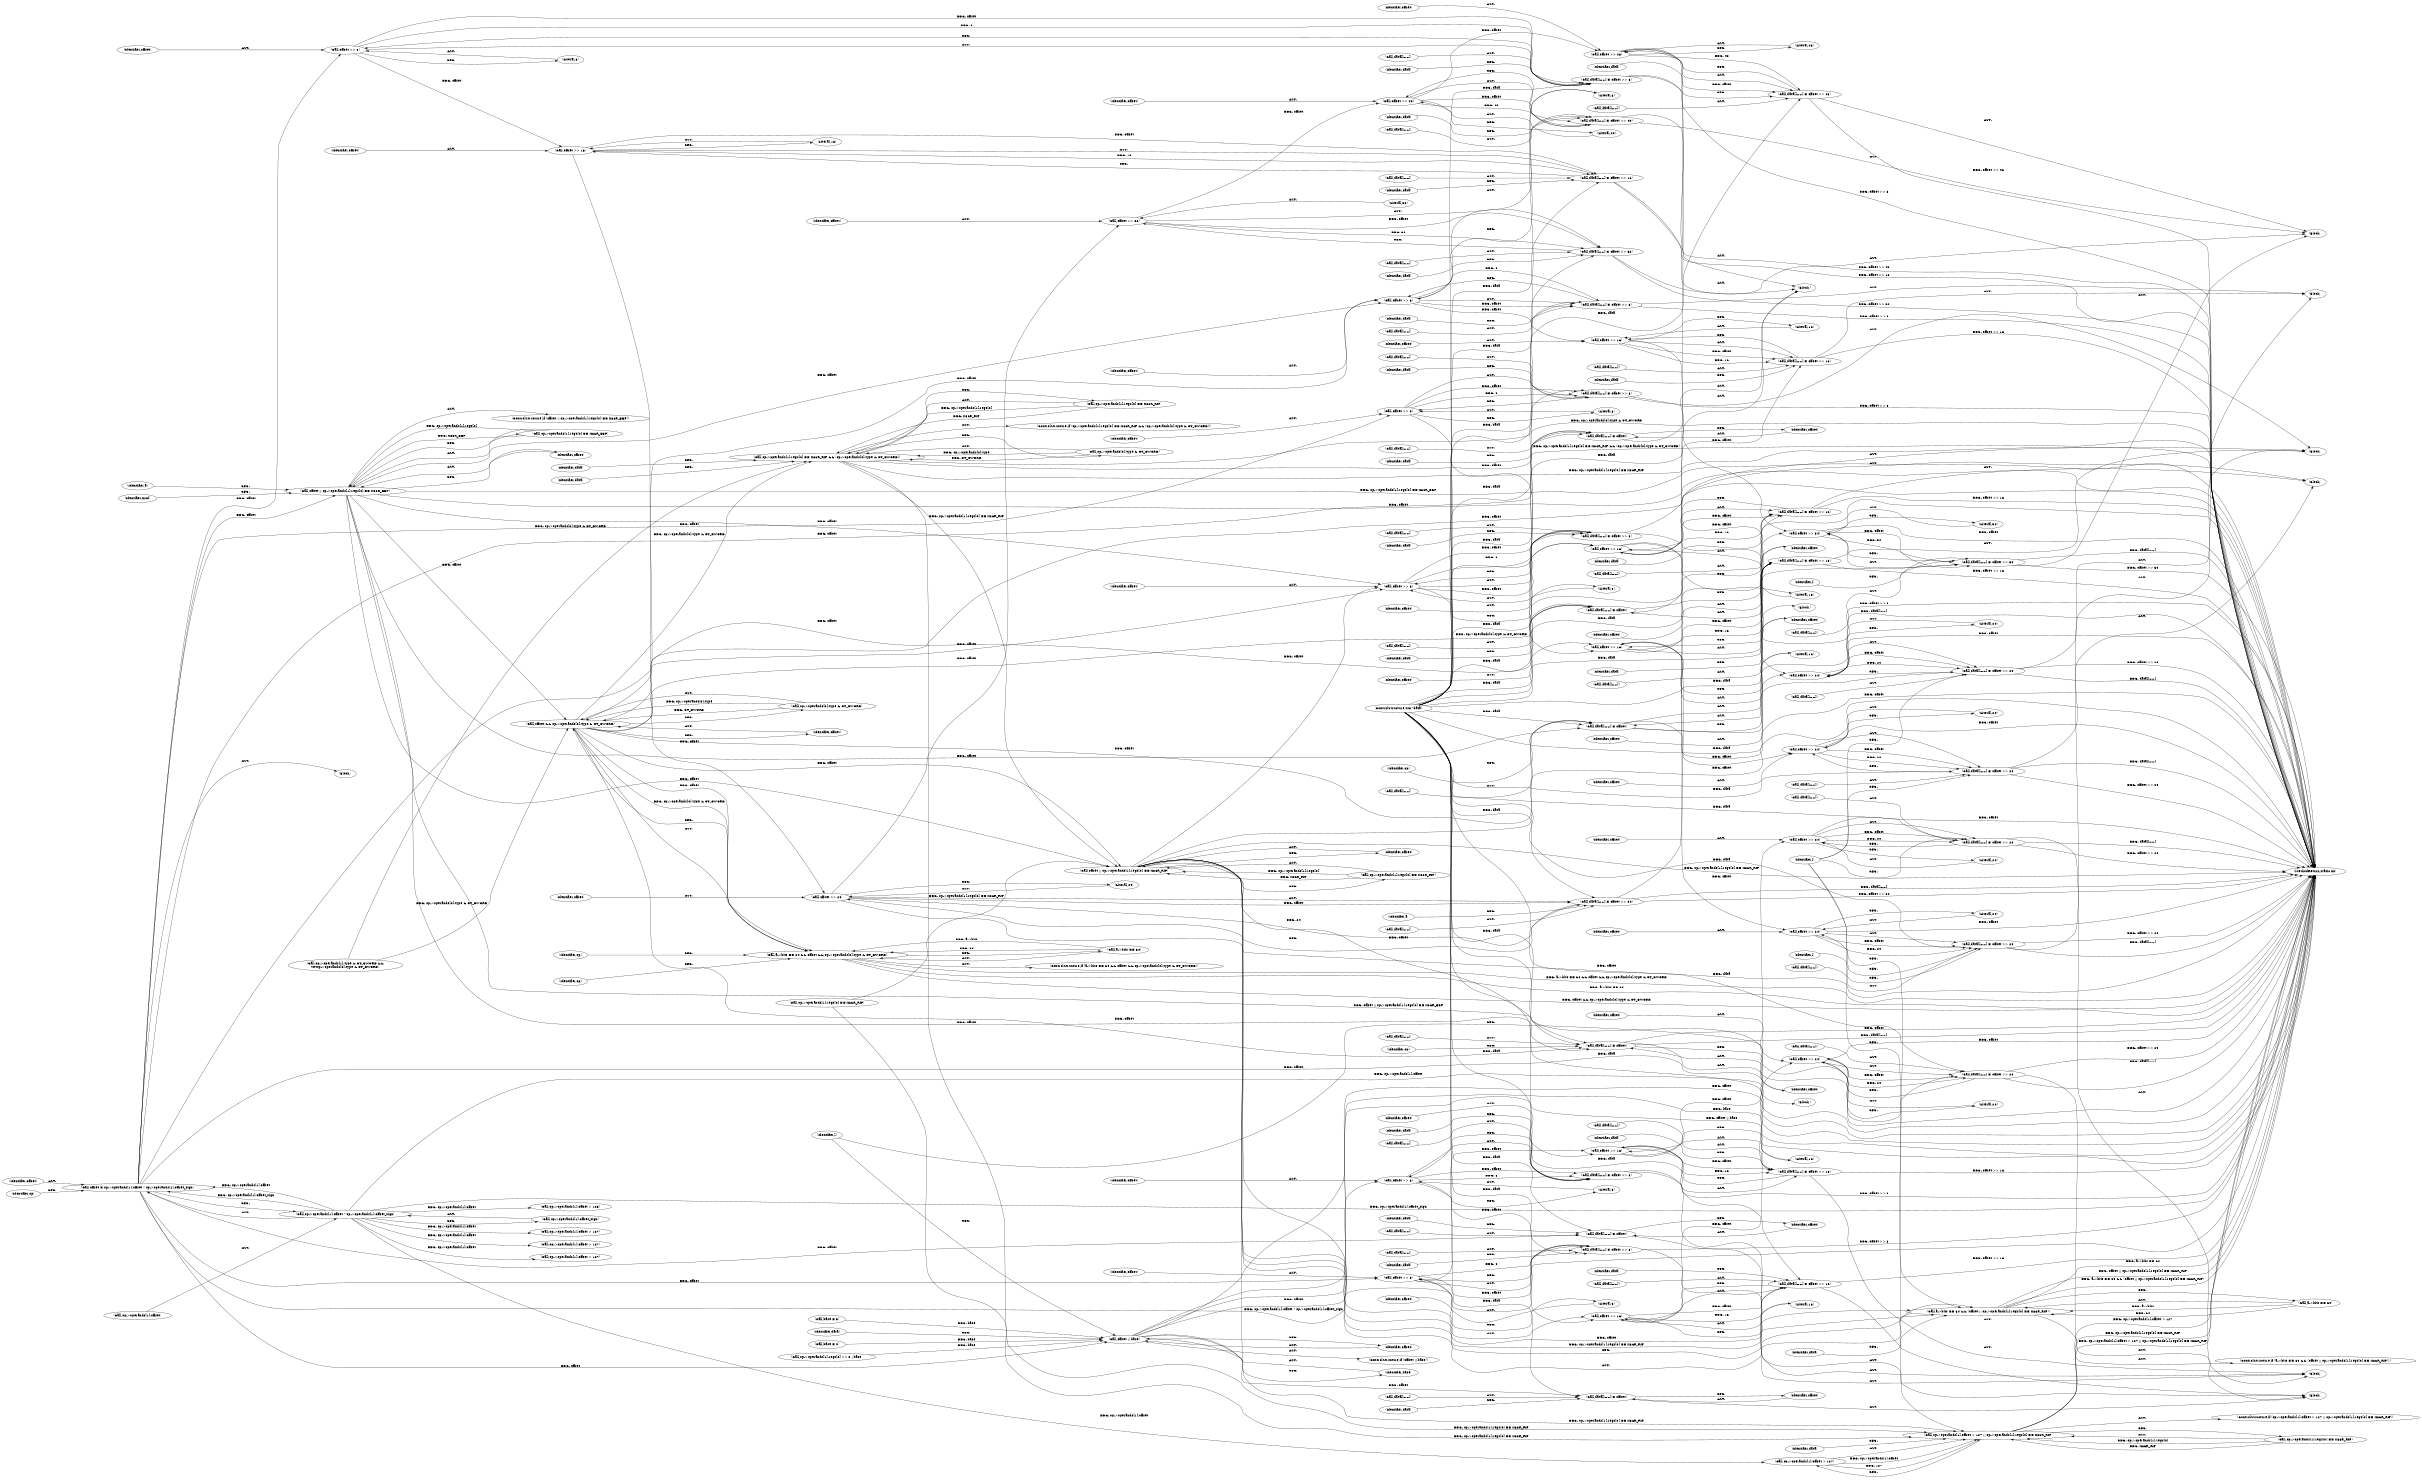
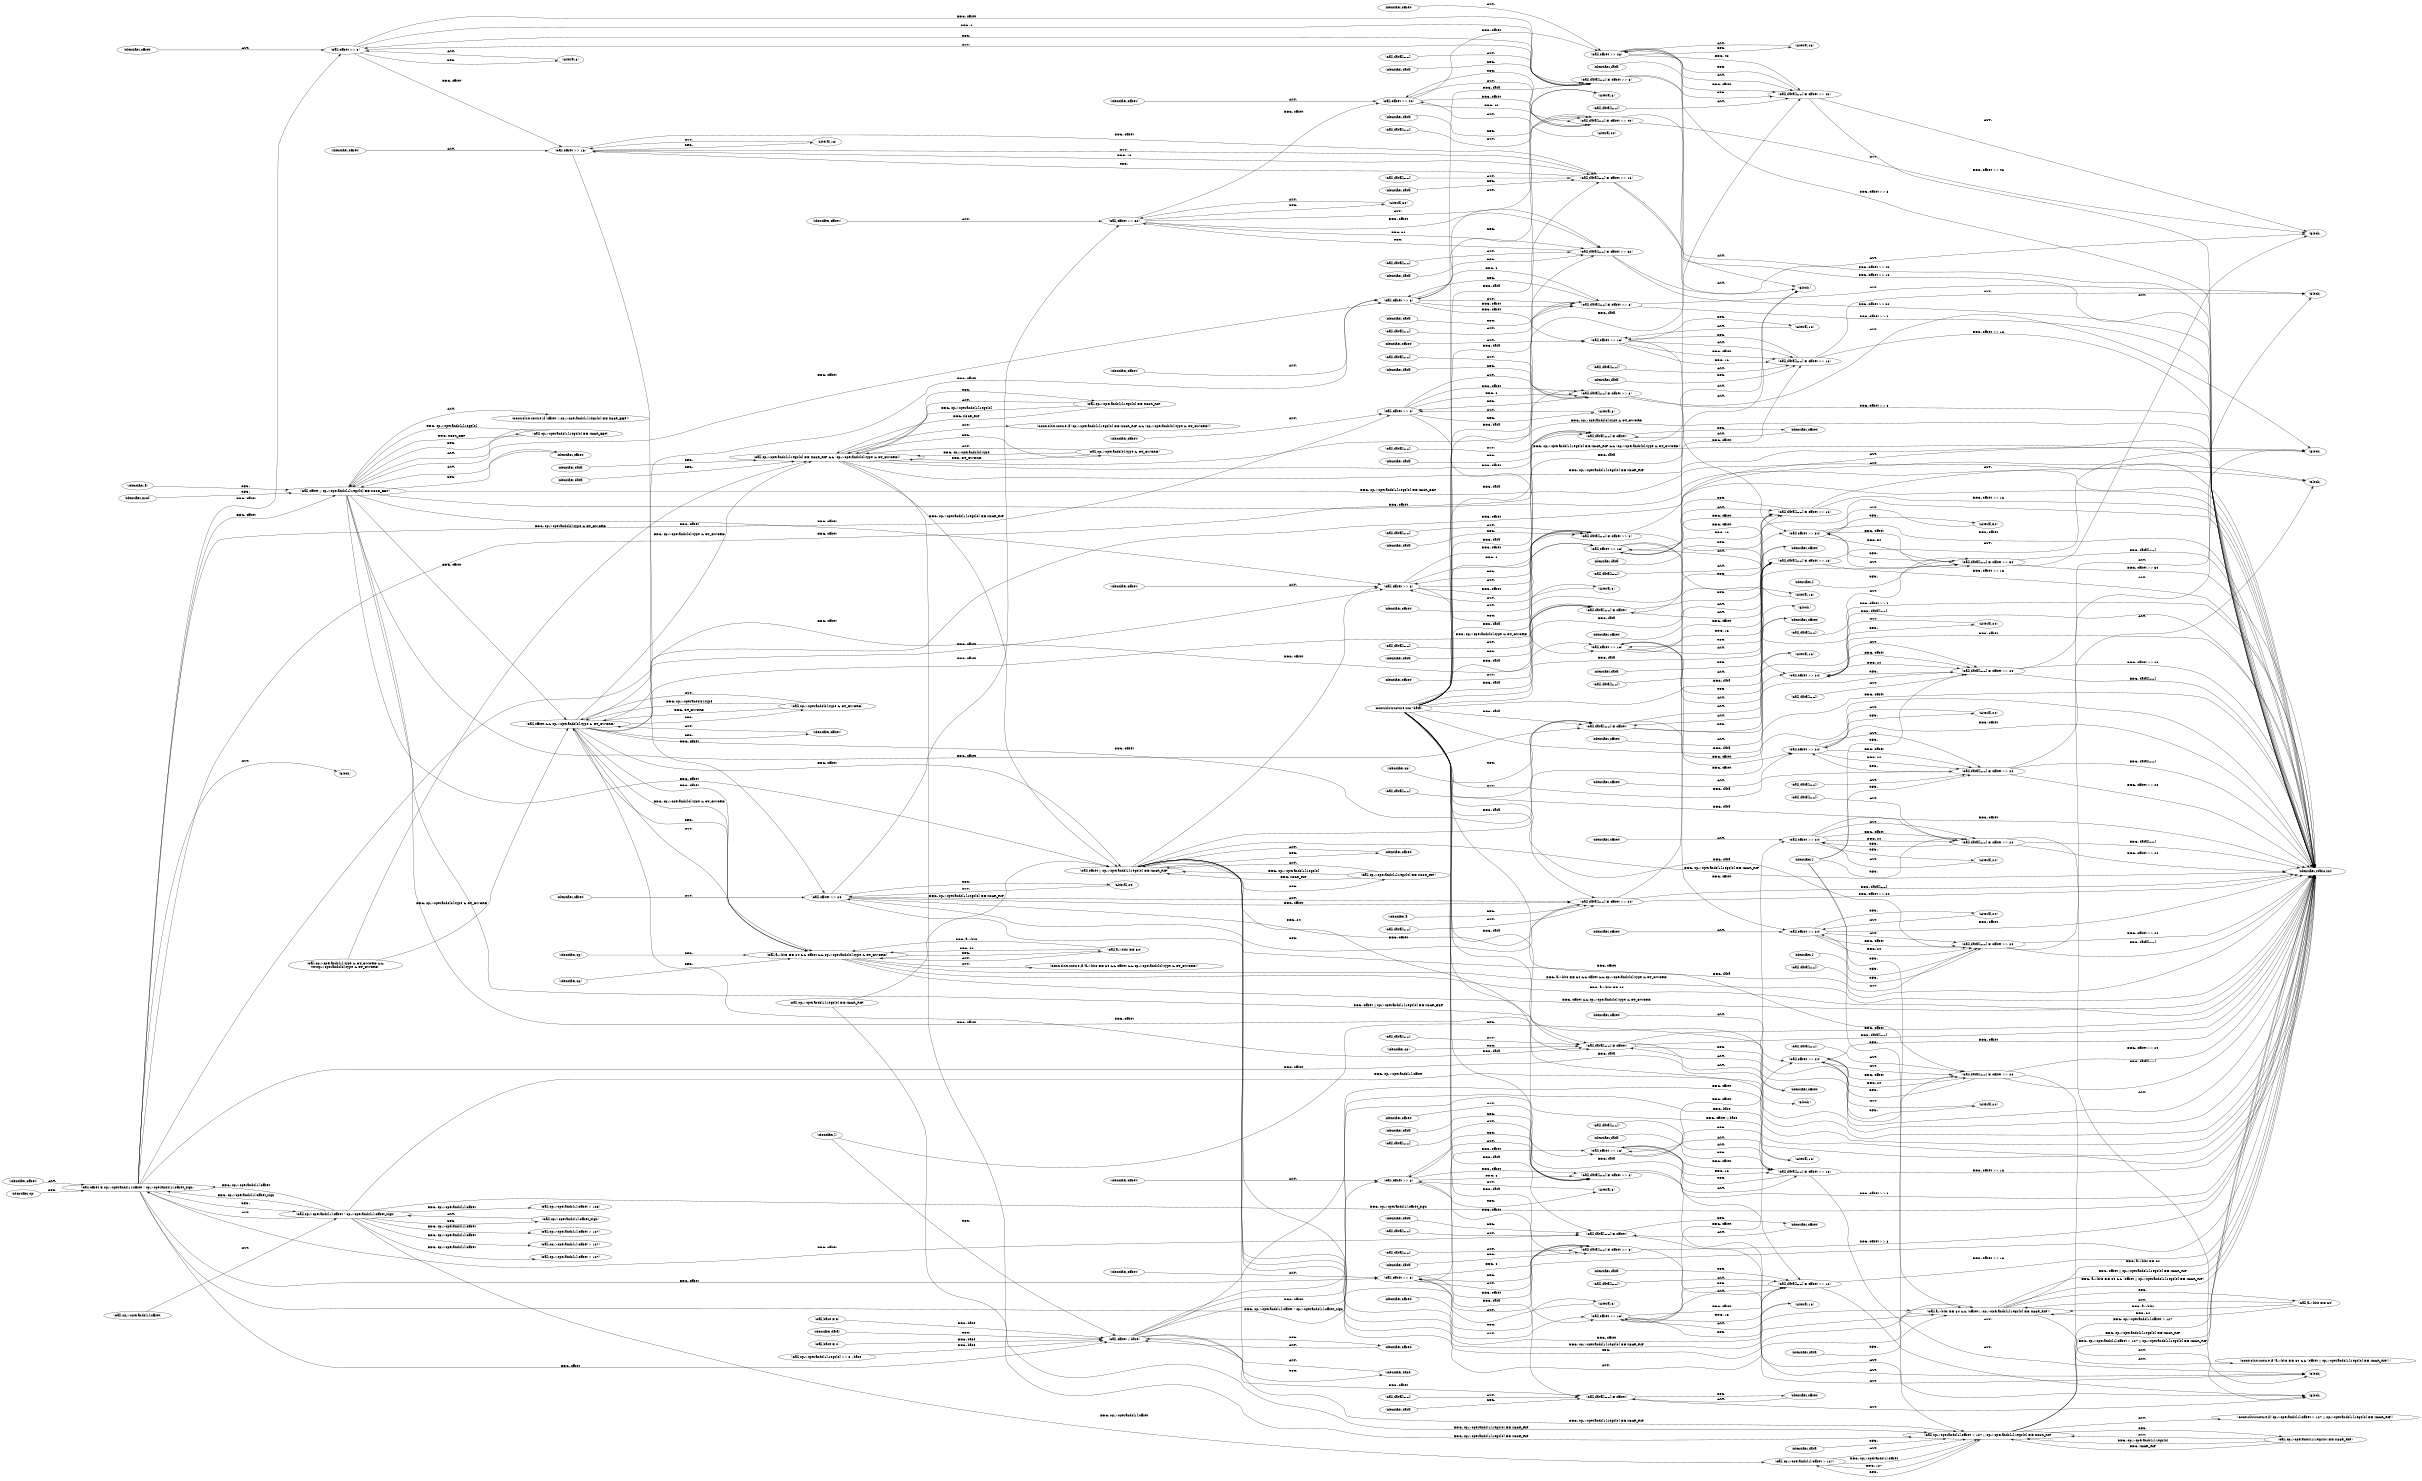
(1499, 127) -> none
none -> (1264, 211)
(2315, 872) -> (2315, 872)
(1399, 1360) -> none
